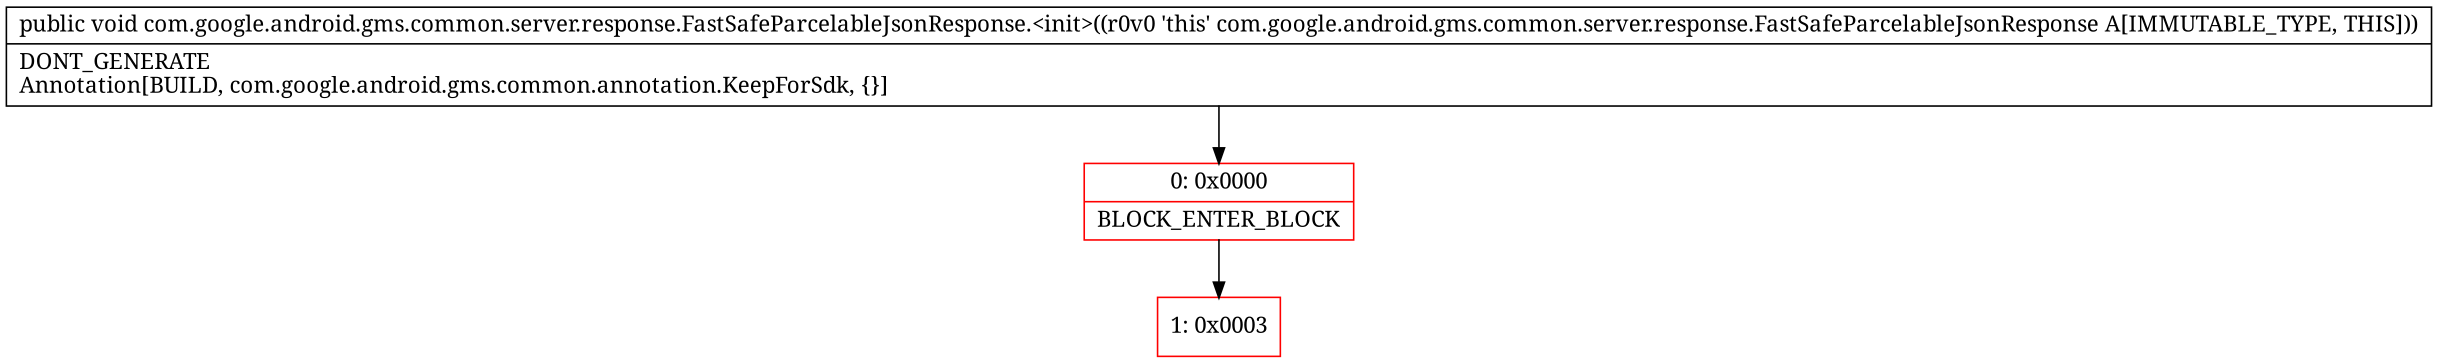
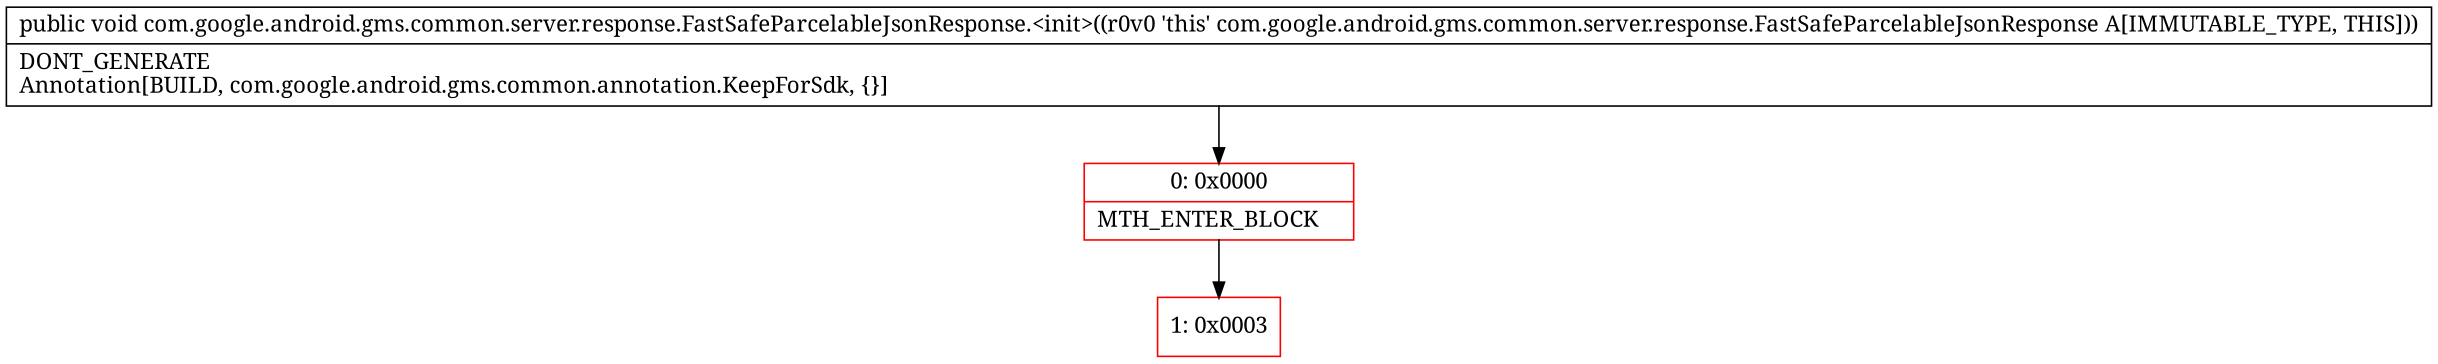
(1219, 220) -> (1208, 220)
